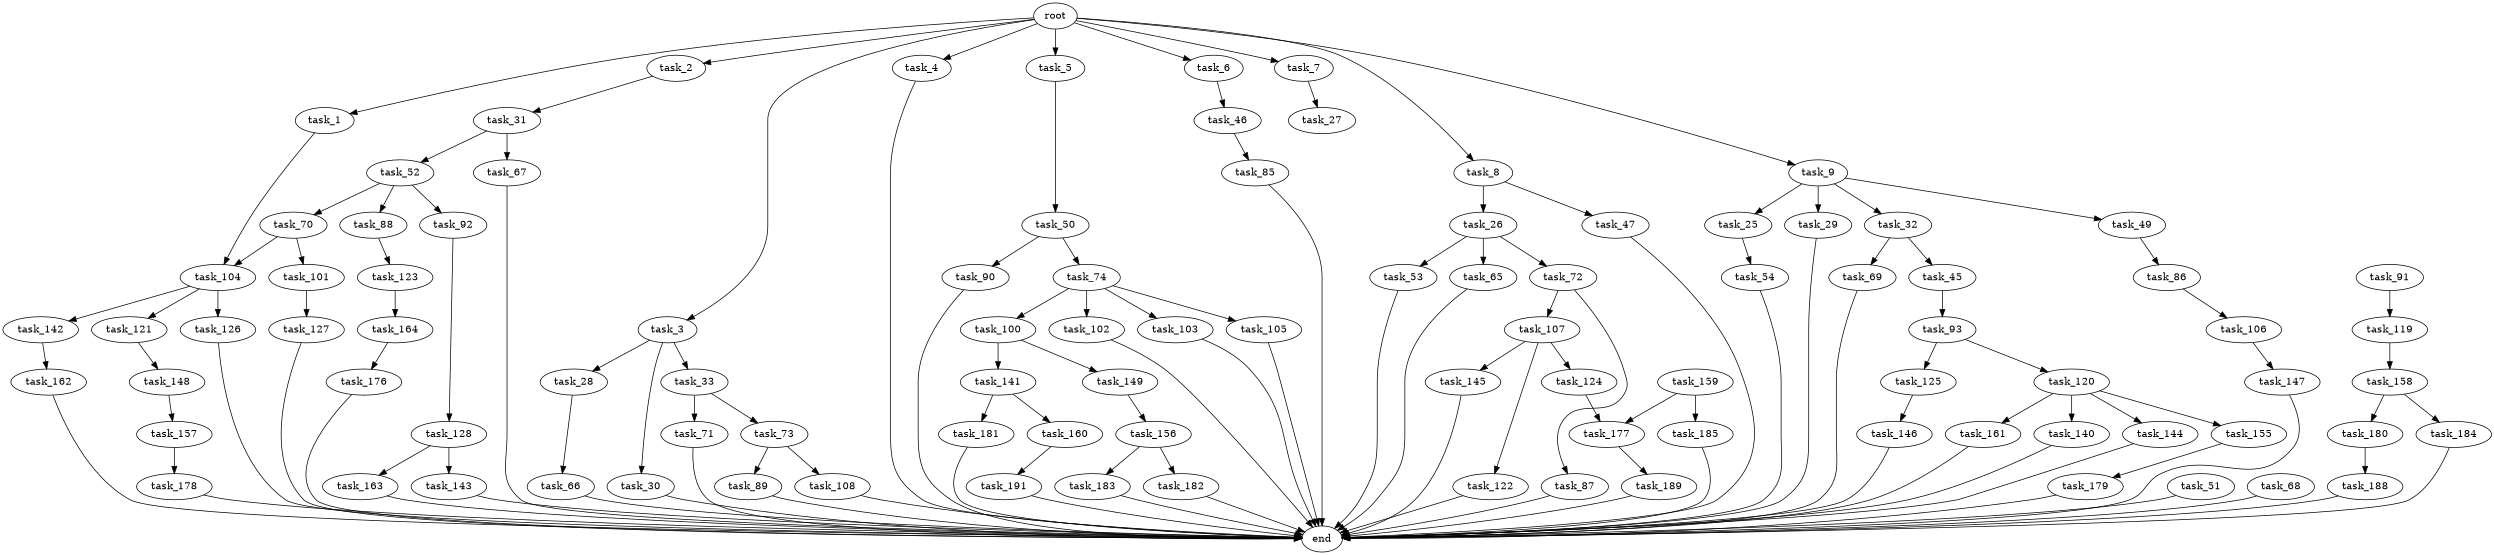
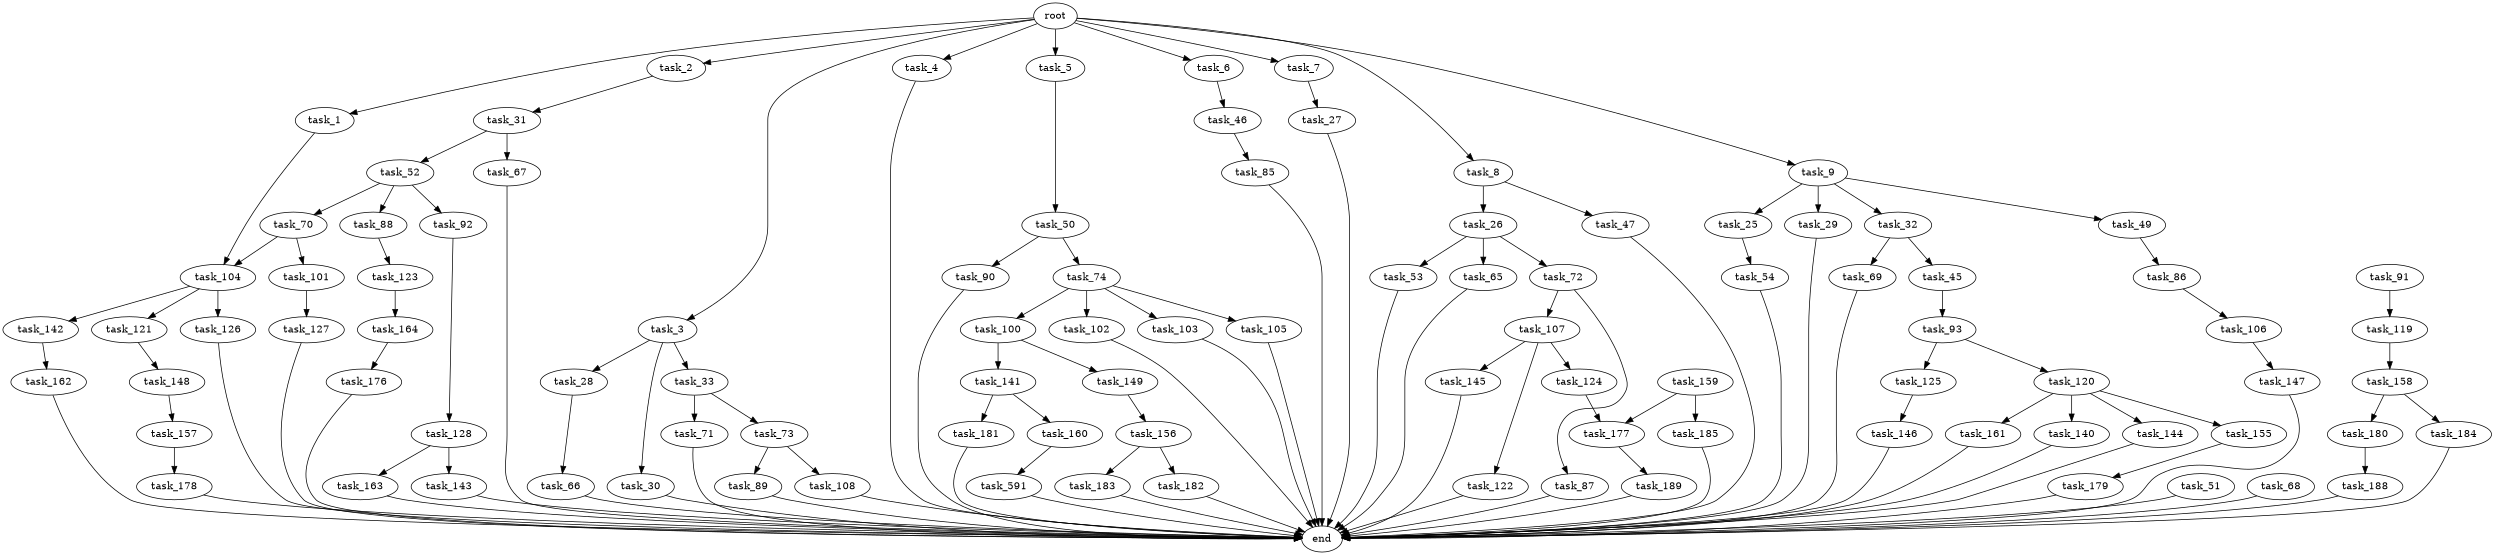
none -> (1350, 326)
(1004, 487) -> (1004, 487)
